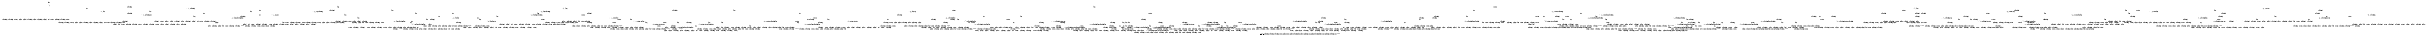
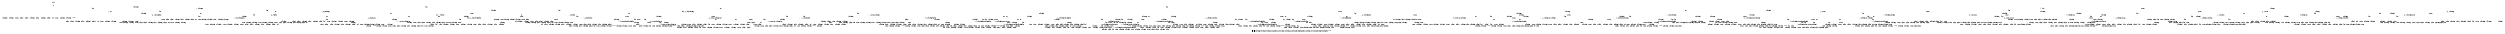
(552, 20) -> (542, 16)
(1567, 20) -> (1487, 20)
(1983, 20) -> (2080, 15)
